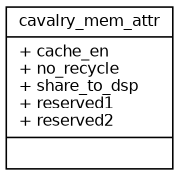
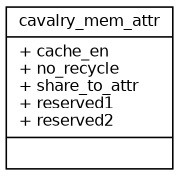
(79, 86) -> (79, 86)
